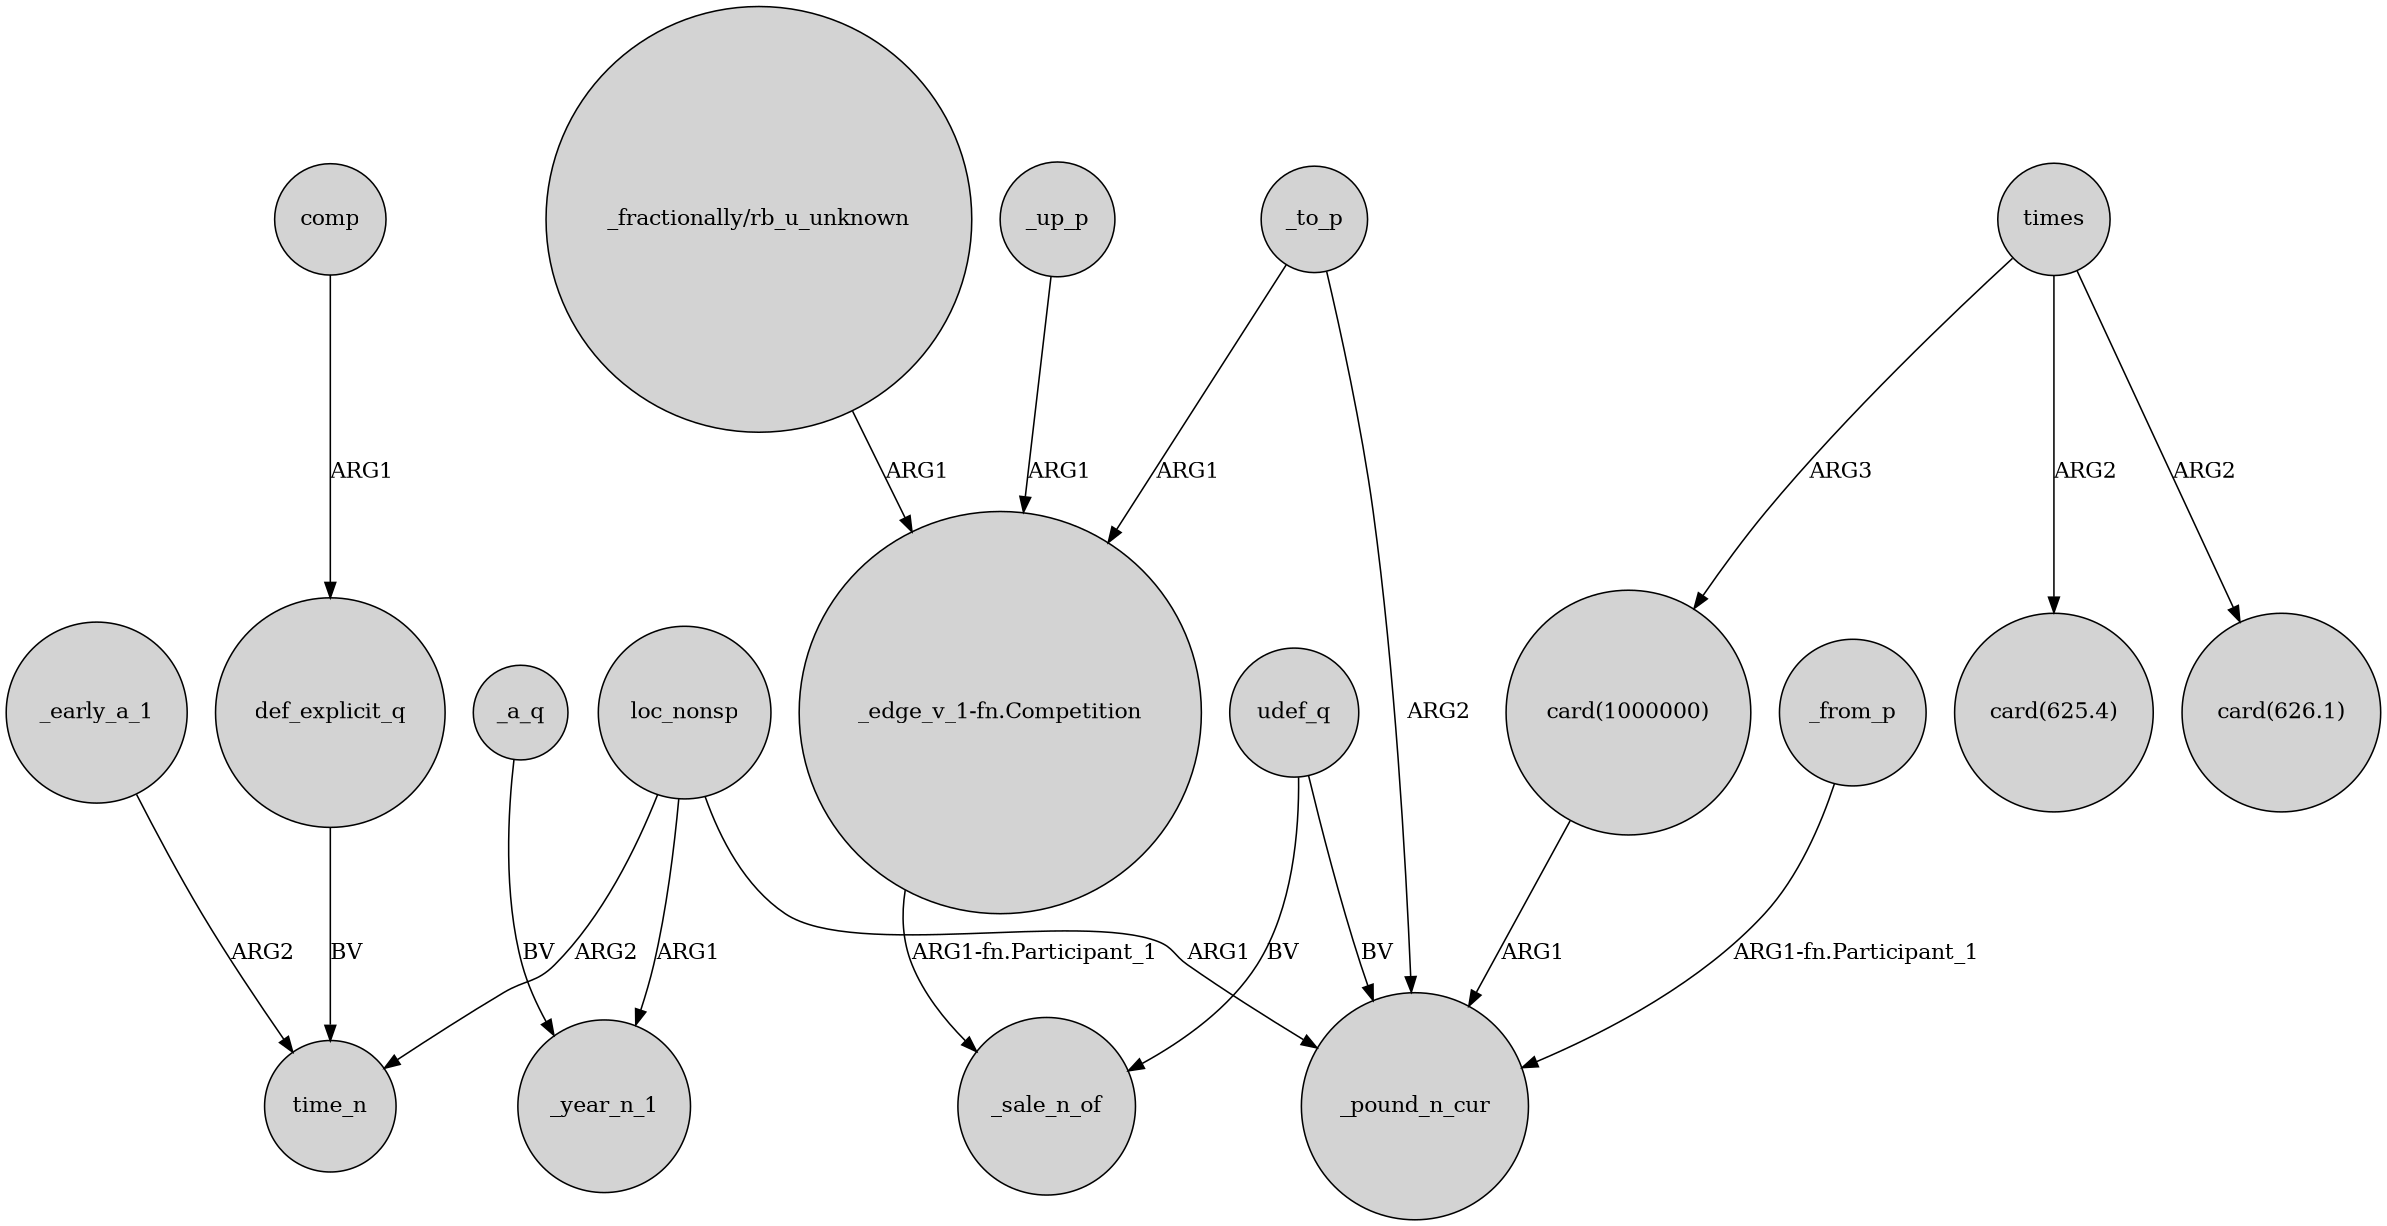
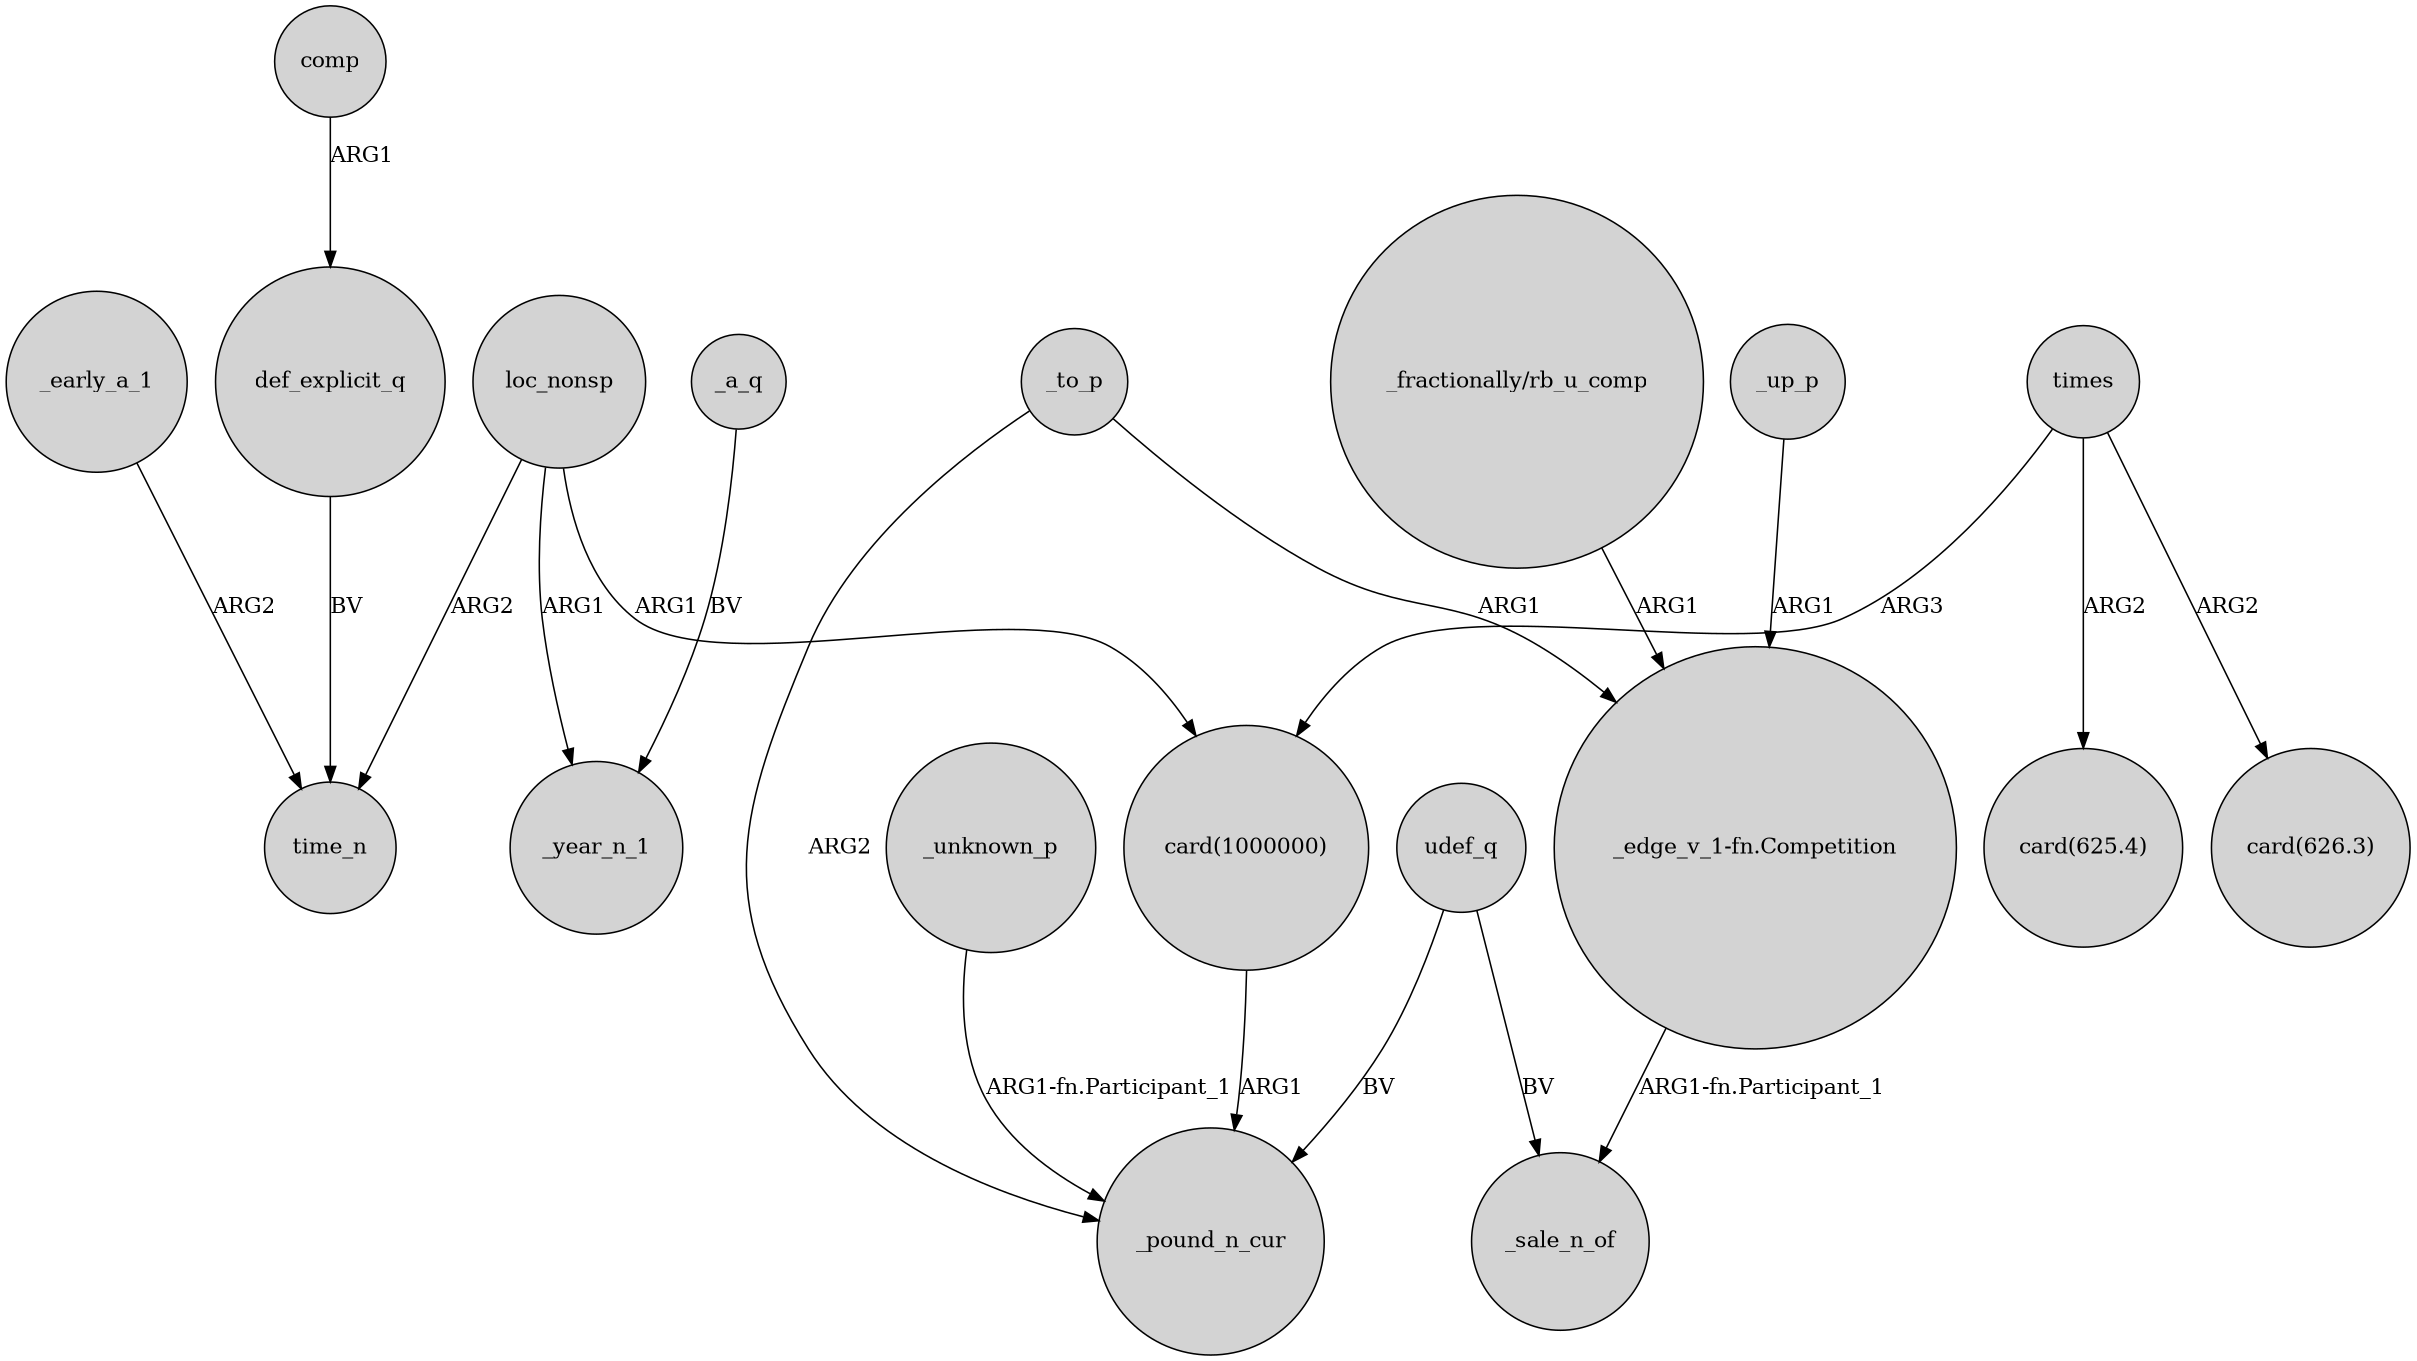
(759, 219) -> (1517, 382)
(1853, 713) -> (991, 848)
(2281, 713) -> (2311, 848)
(987, 933) -> (841, 639)
